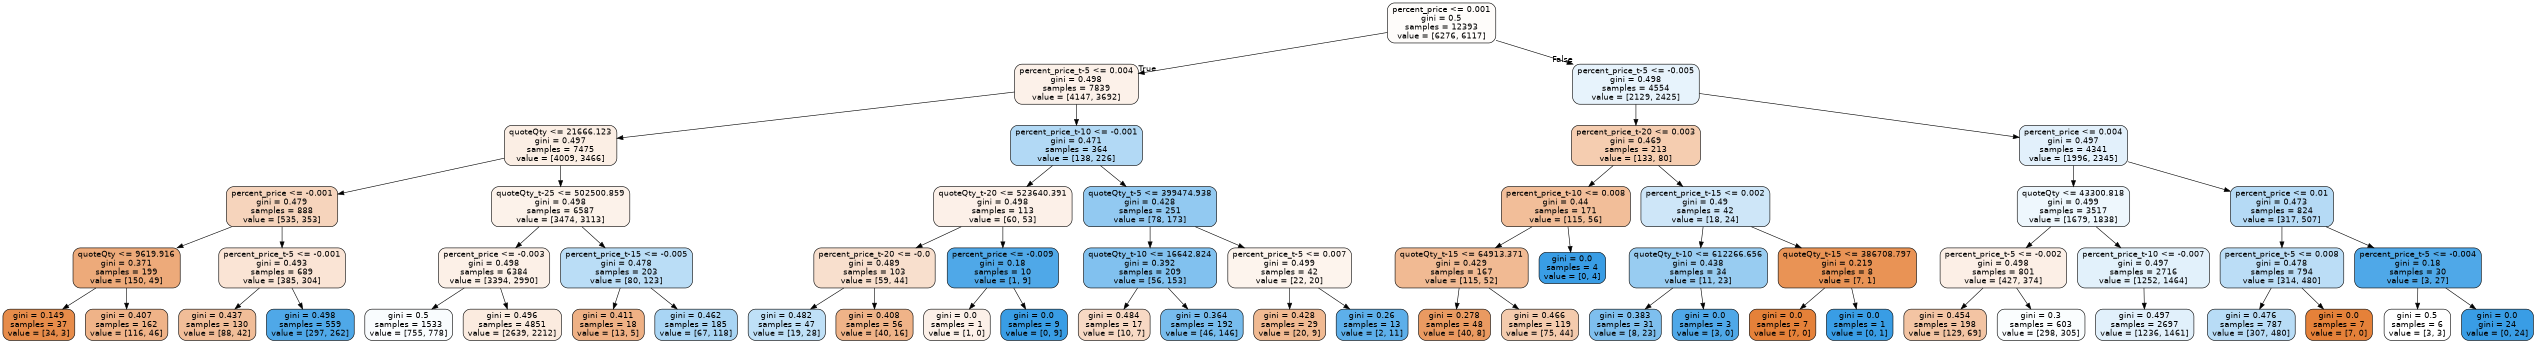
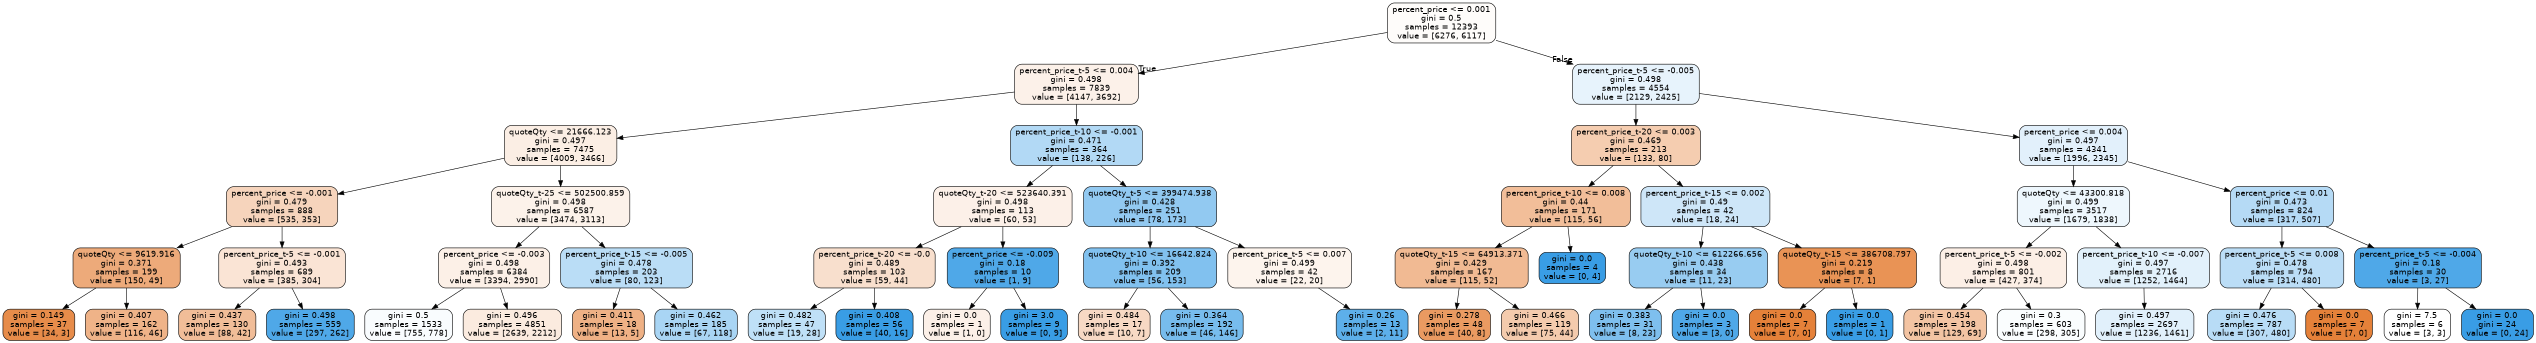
(874, 325) -> (874, 325)
(1034, 325) -> (1034, 325)
(1290, 325) -> none
(2417, 325) -> (2417, 325)
